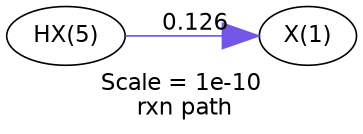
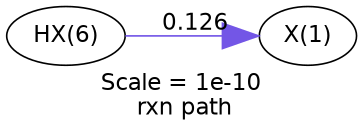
(66, 36) -> (66, 36)
